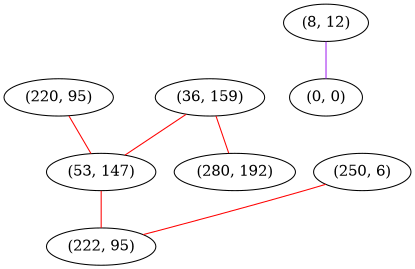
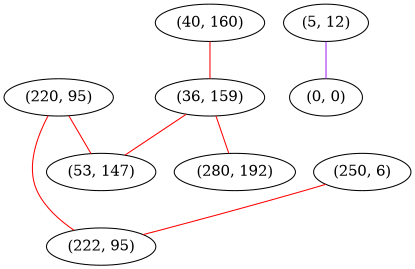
none -> (210, 23)
(326, 23) -> (326, 23)
(101, 209) -> (34, 179)
